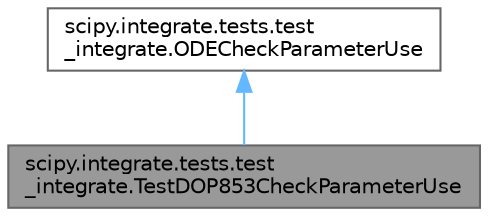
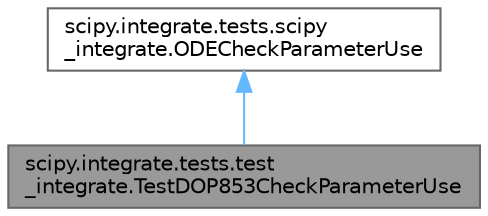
(244, 39) -> (244, 39)
